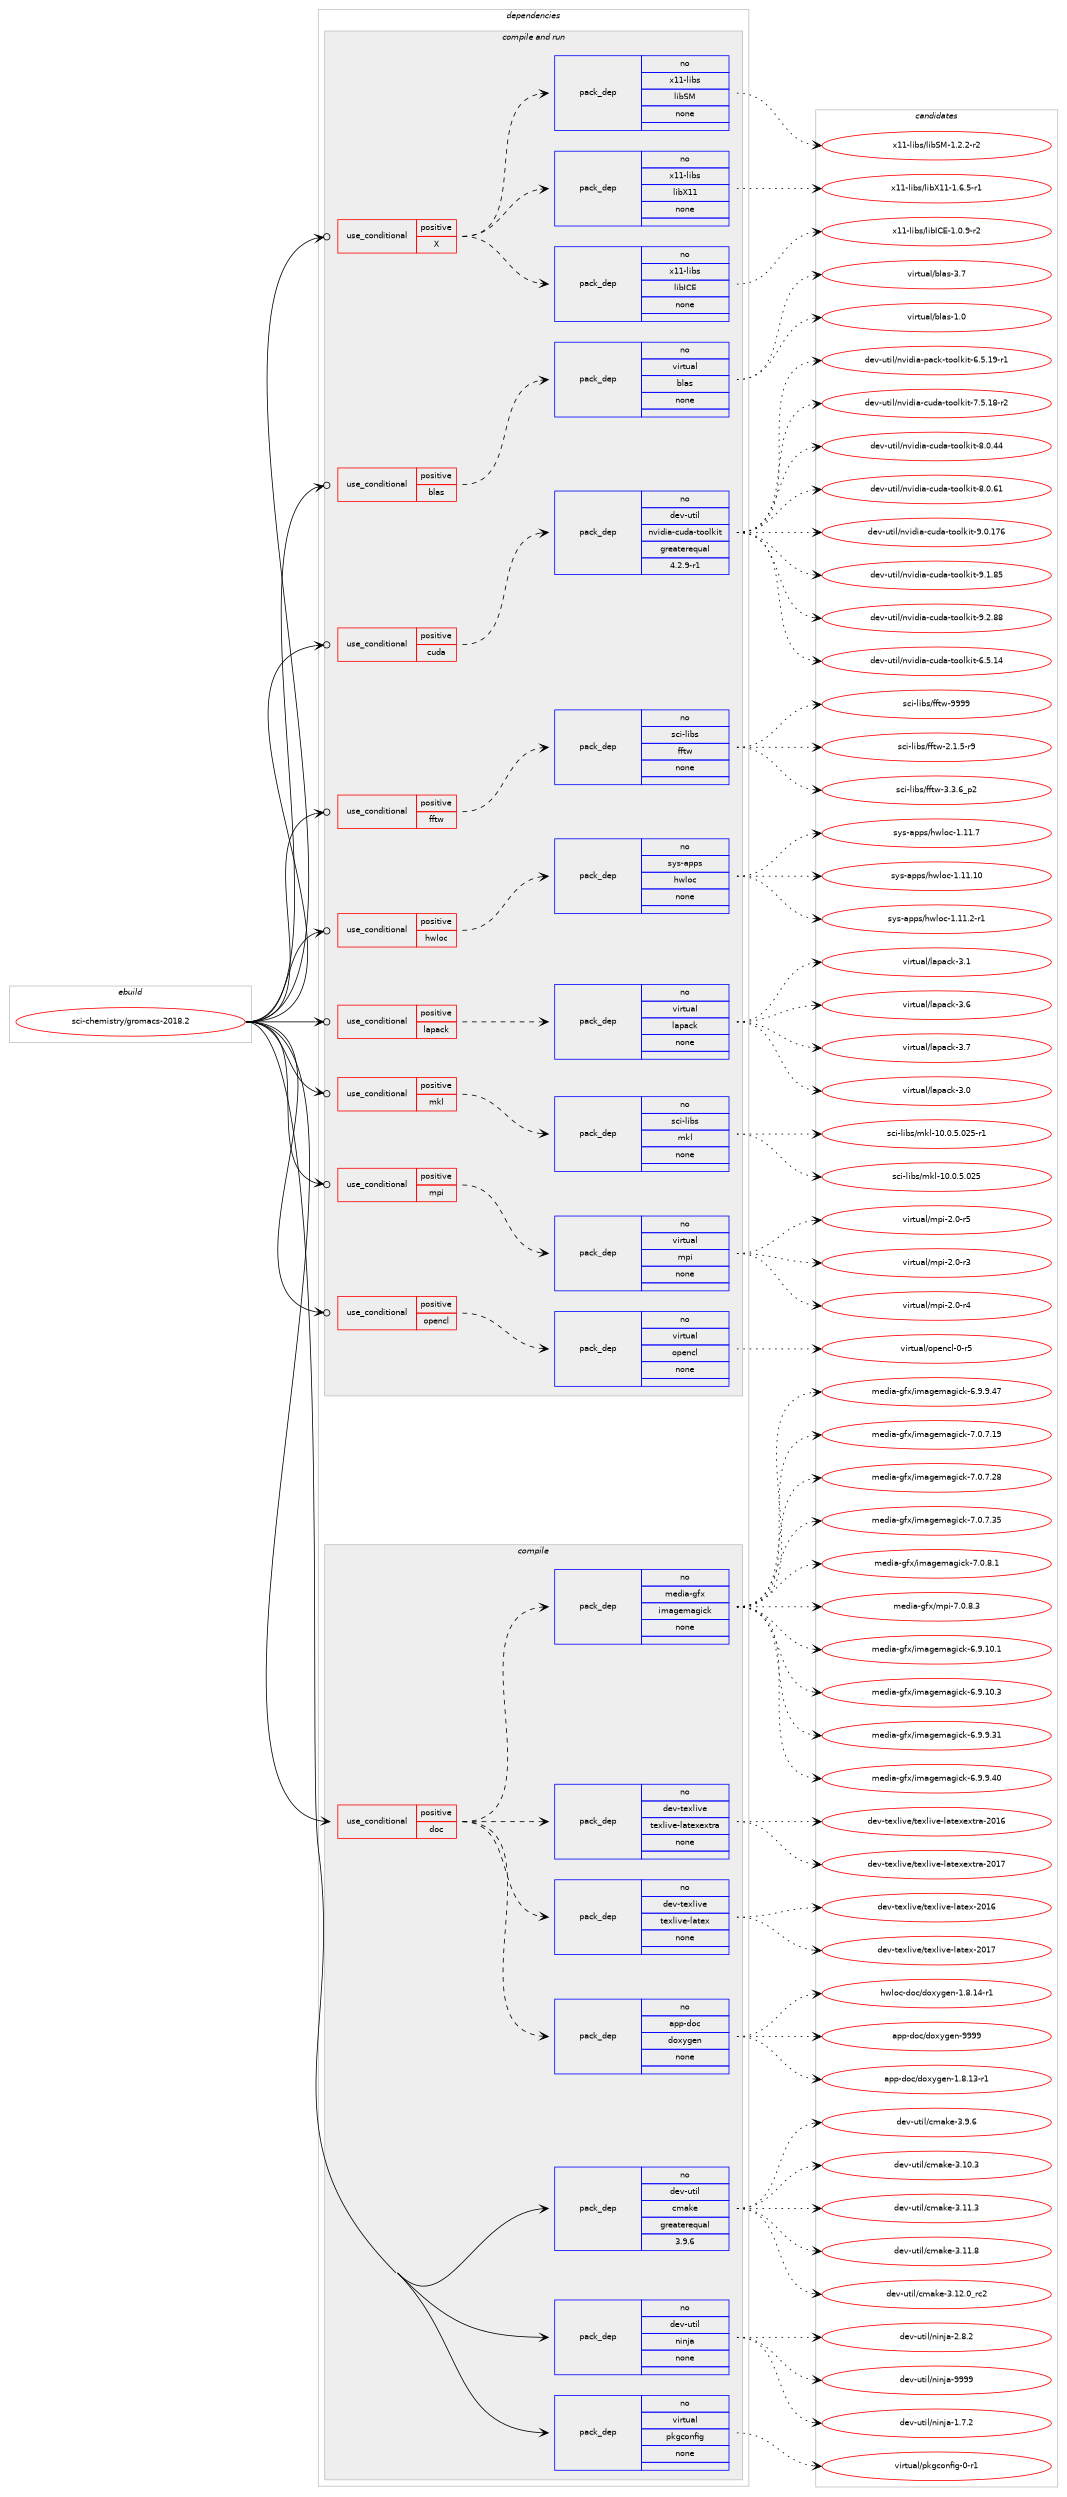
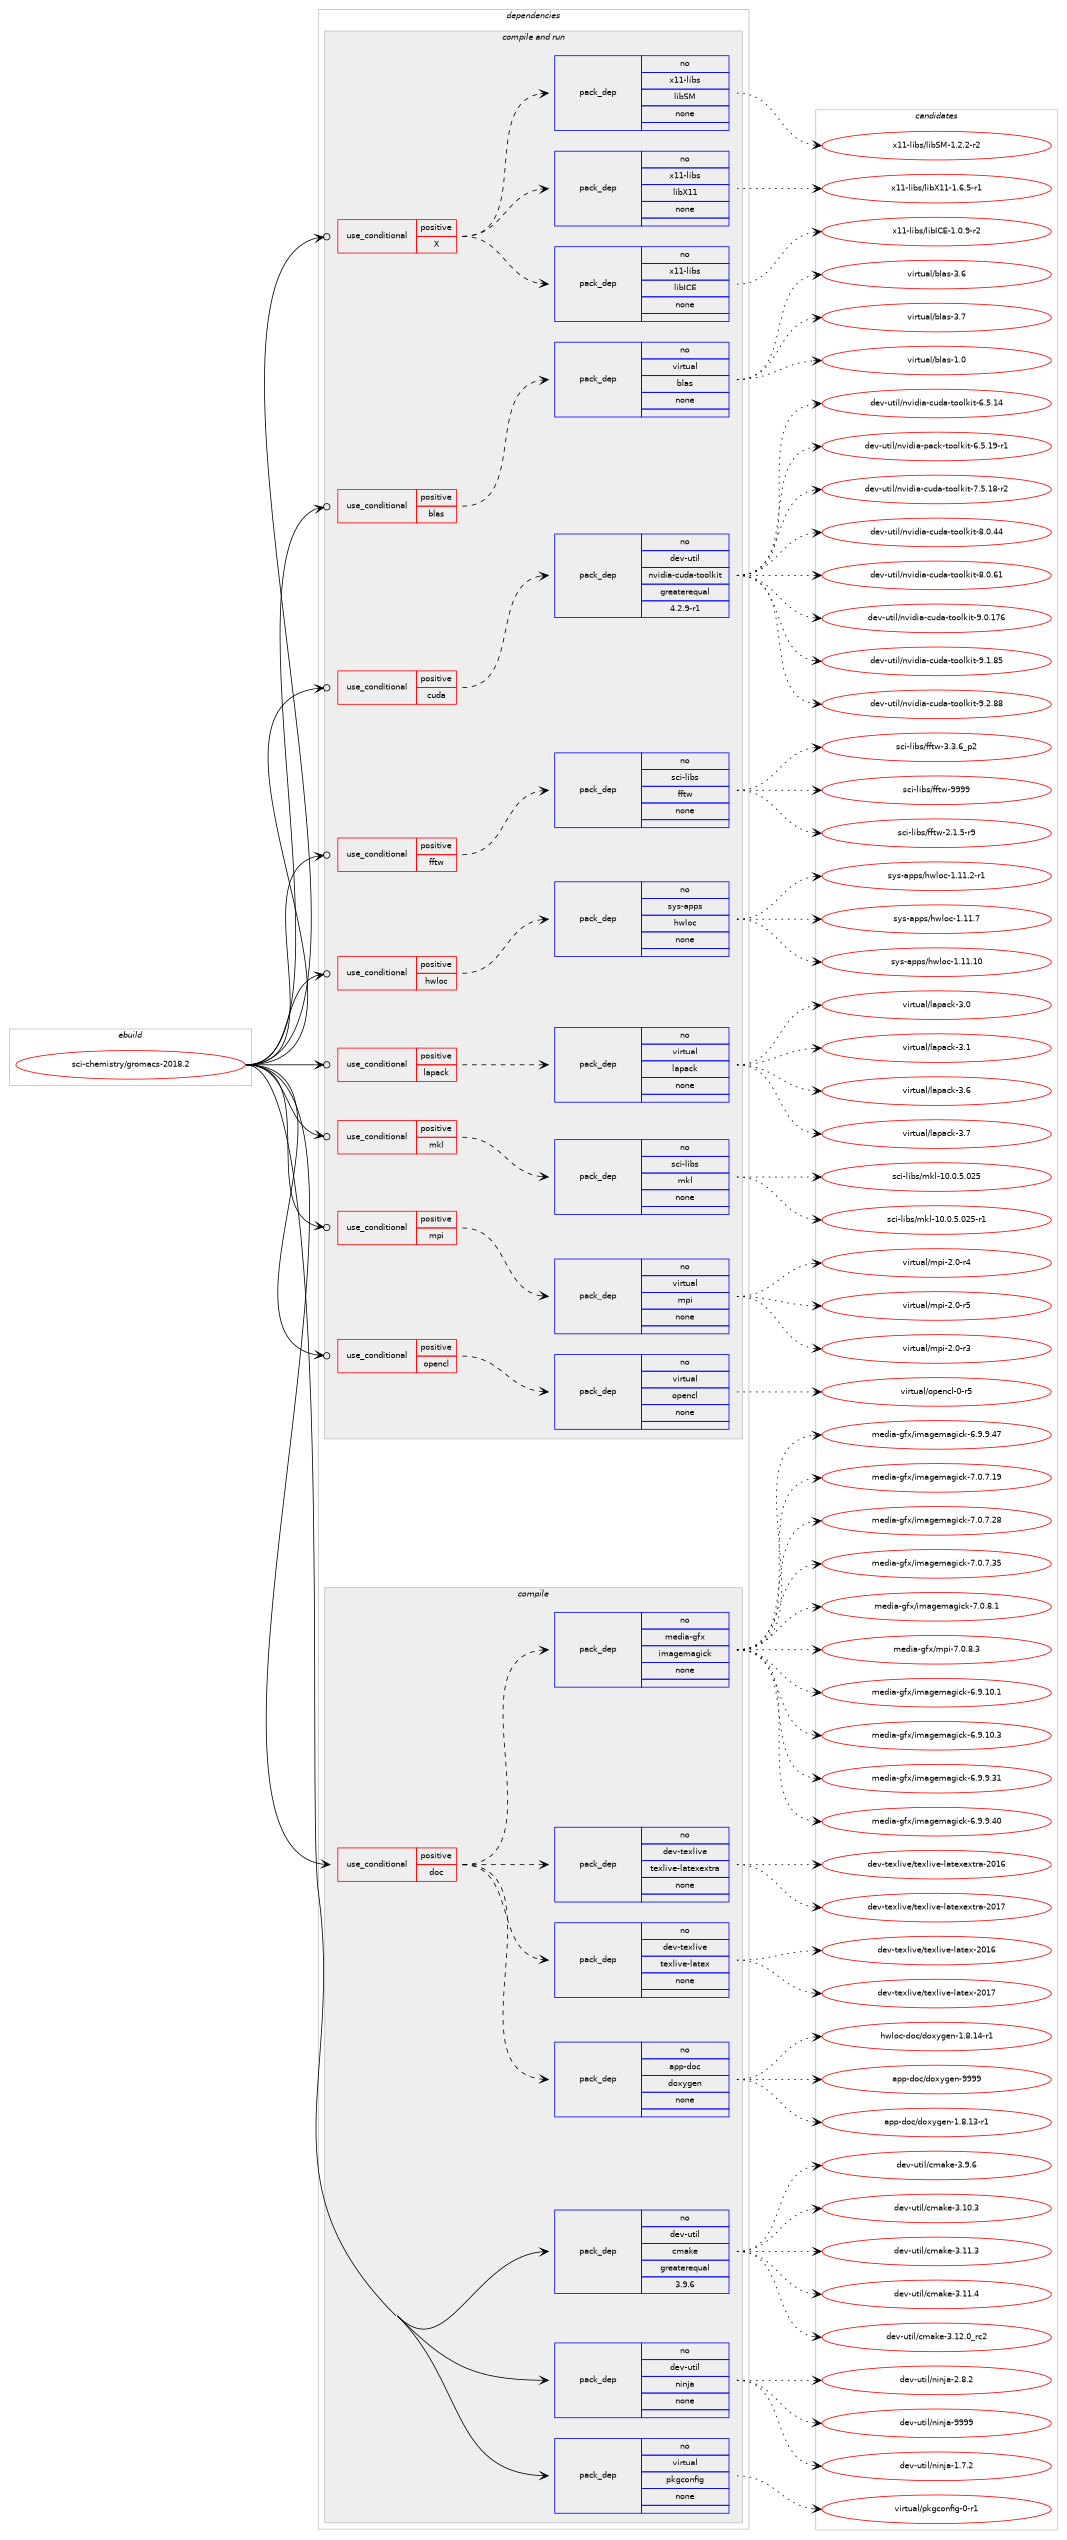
none -> (937, 275)
(937, 2251) -> (937, 2294)
